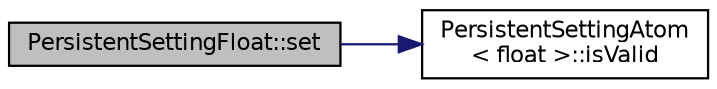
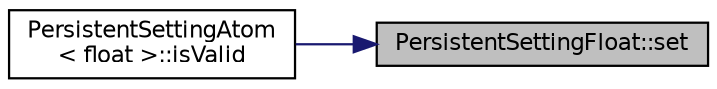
(370, 44) -> (325, 44)
